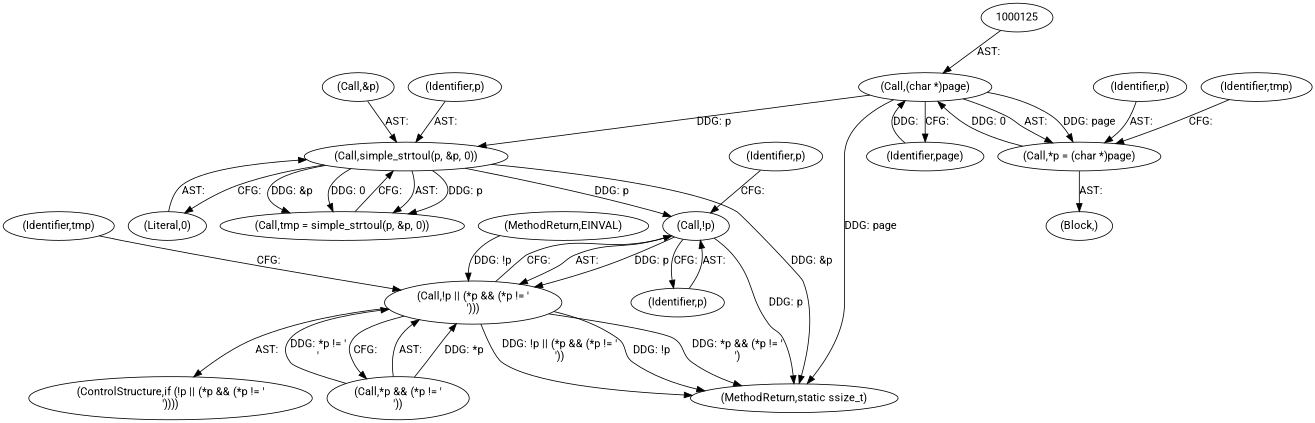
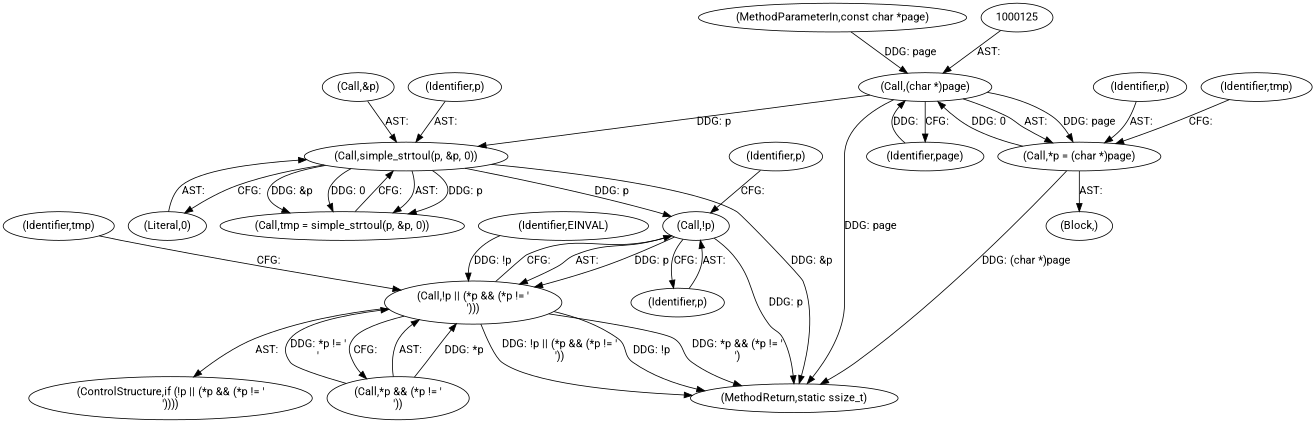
none -> (833, 18)
(563, 226) -> (563, 226)
none -> (953, 282)
